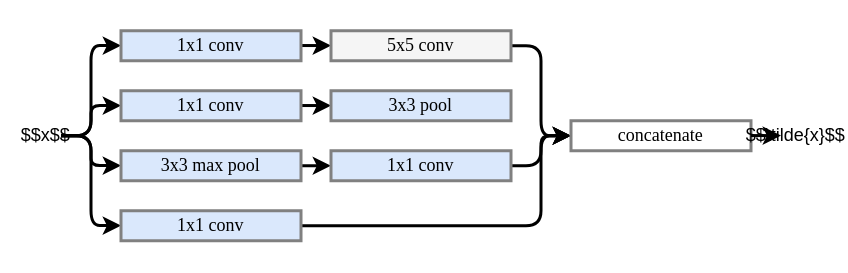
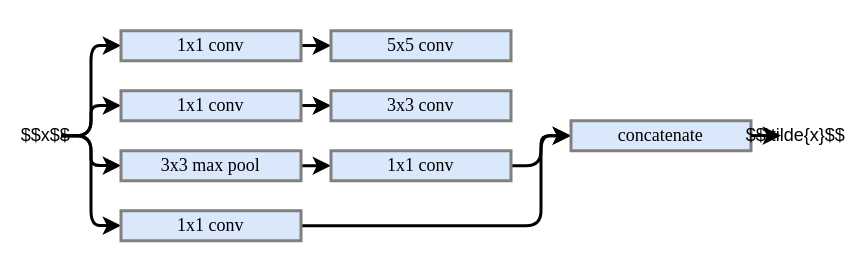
(421, 46) -> (421, 46)
(541, 79) -> none
(421, 106) -> (421, 106)
(661, 136) -> (661, 136)
